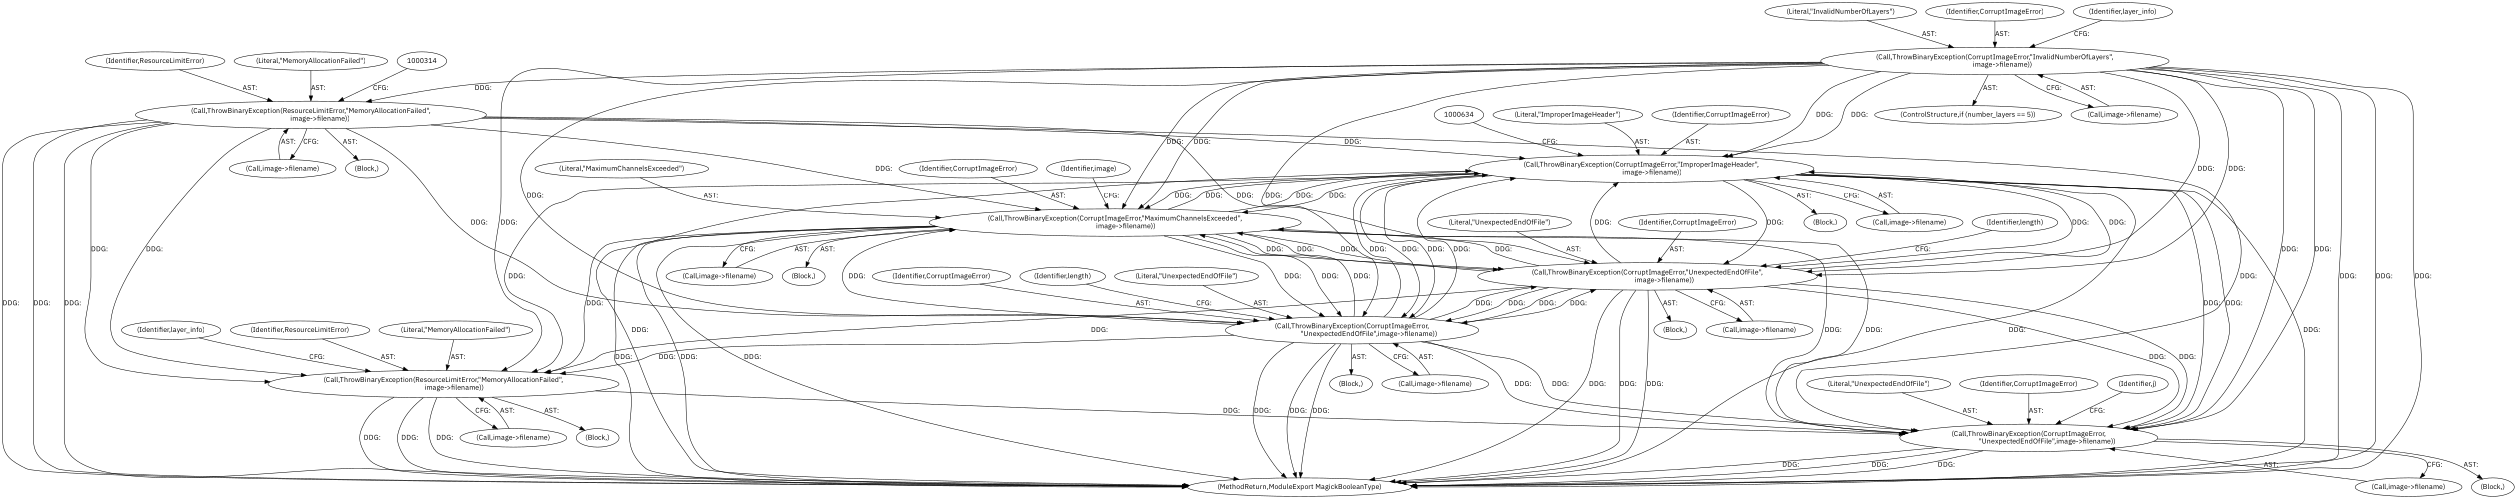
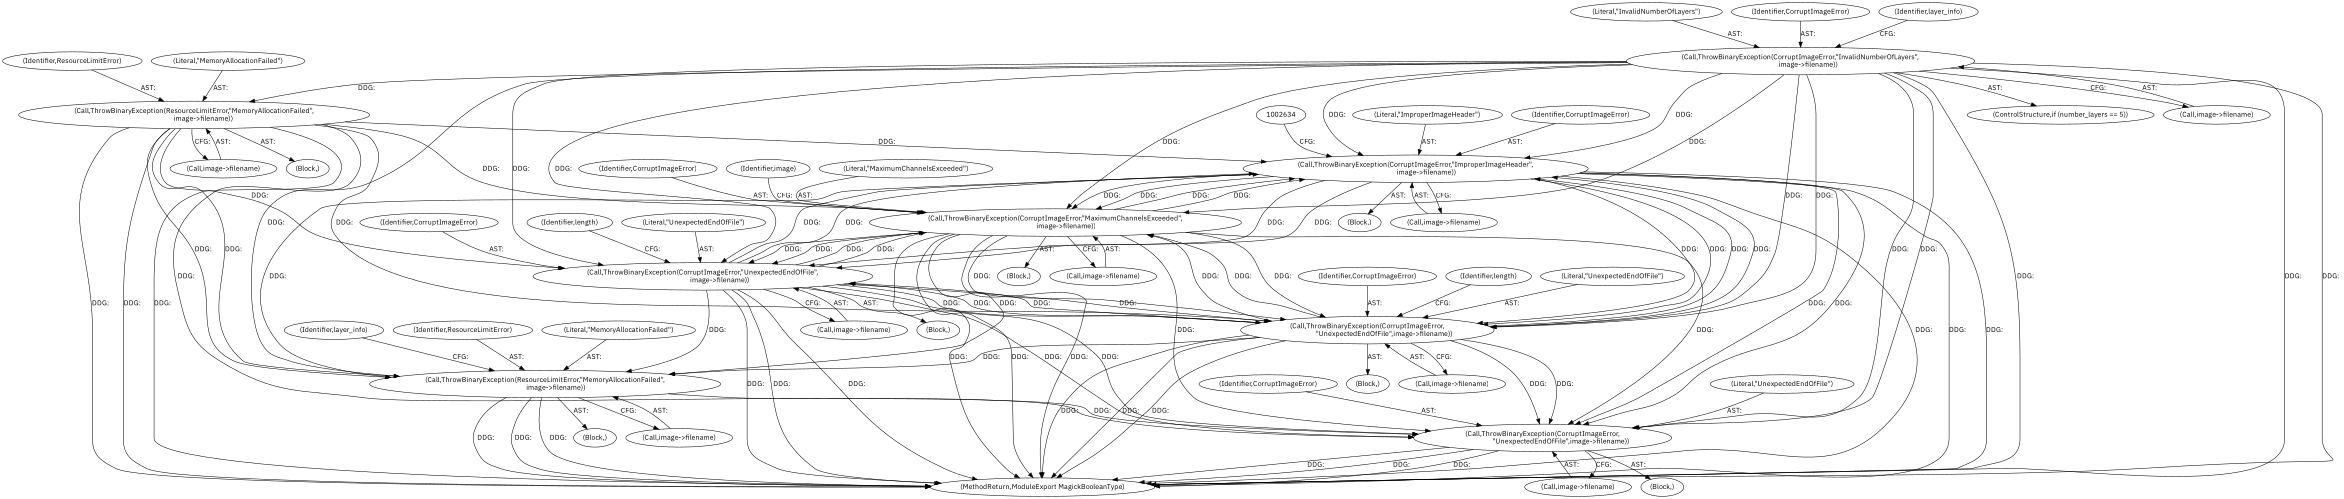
(422, 61) -> none
(1459, 115) -> (1281, 115)
(2138, 384) -> none
